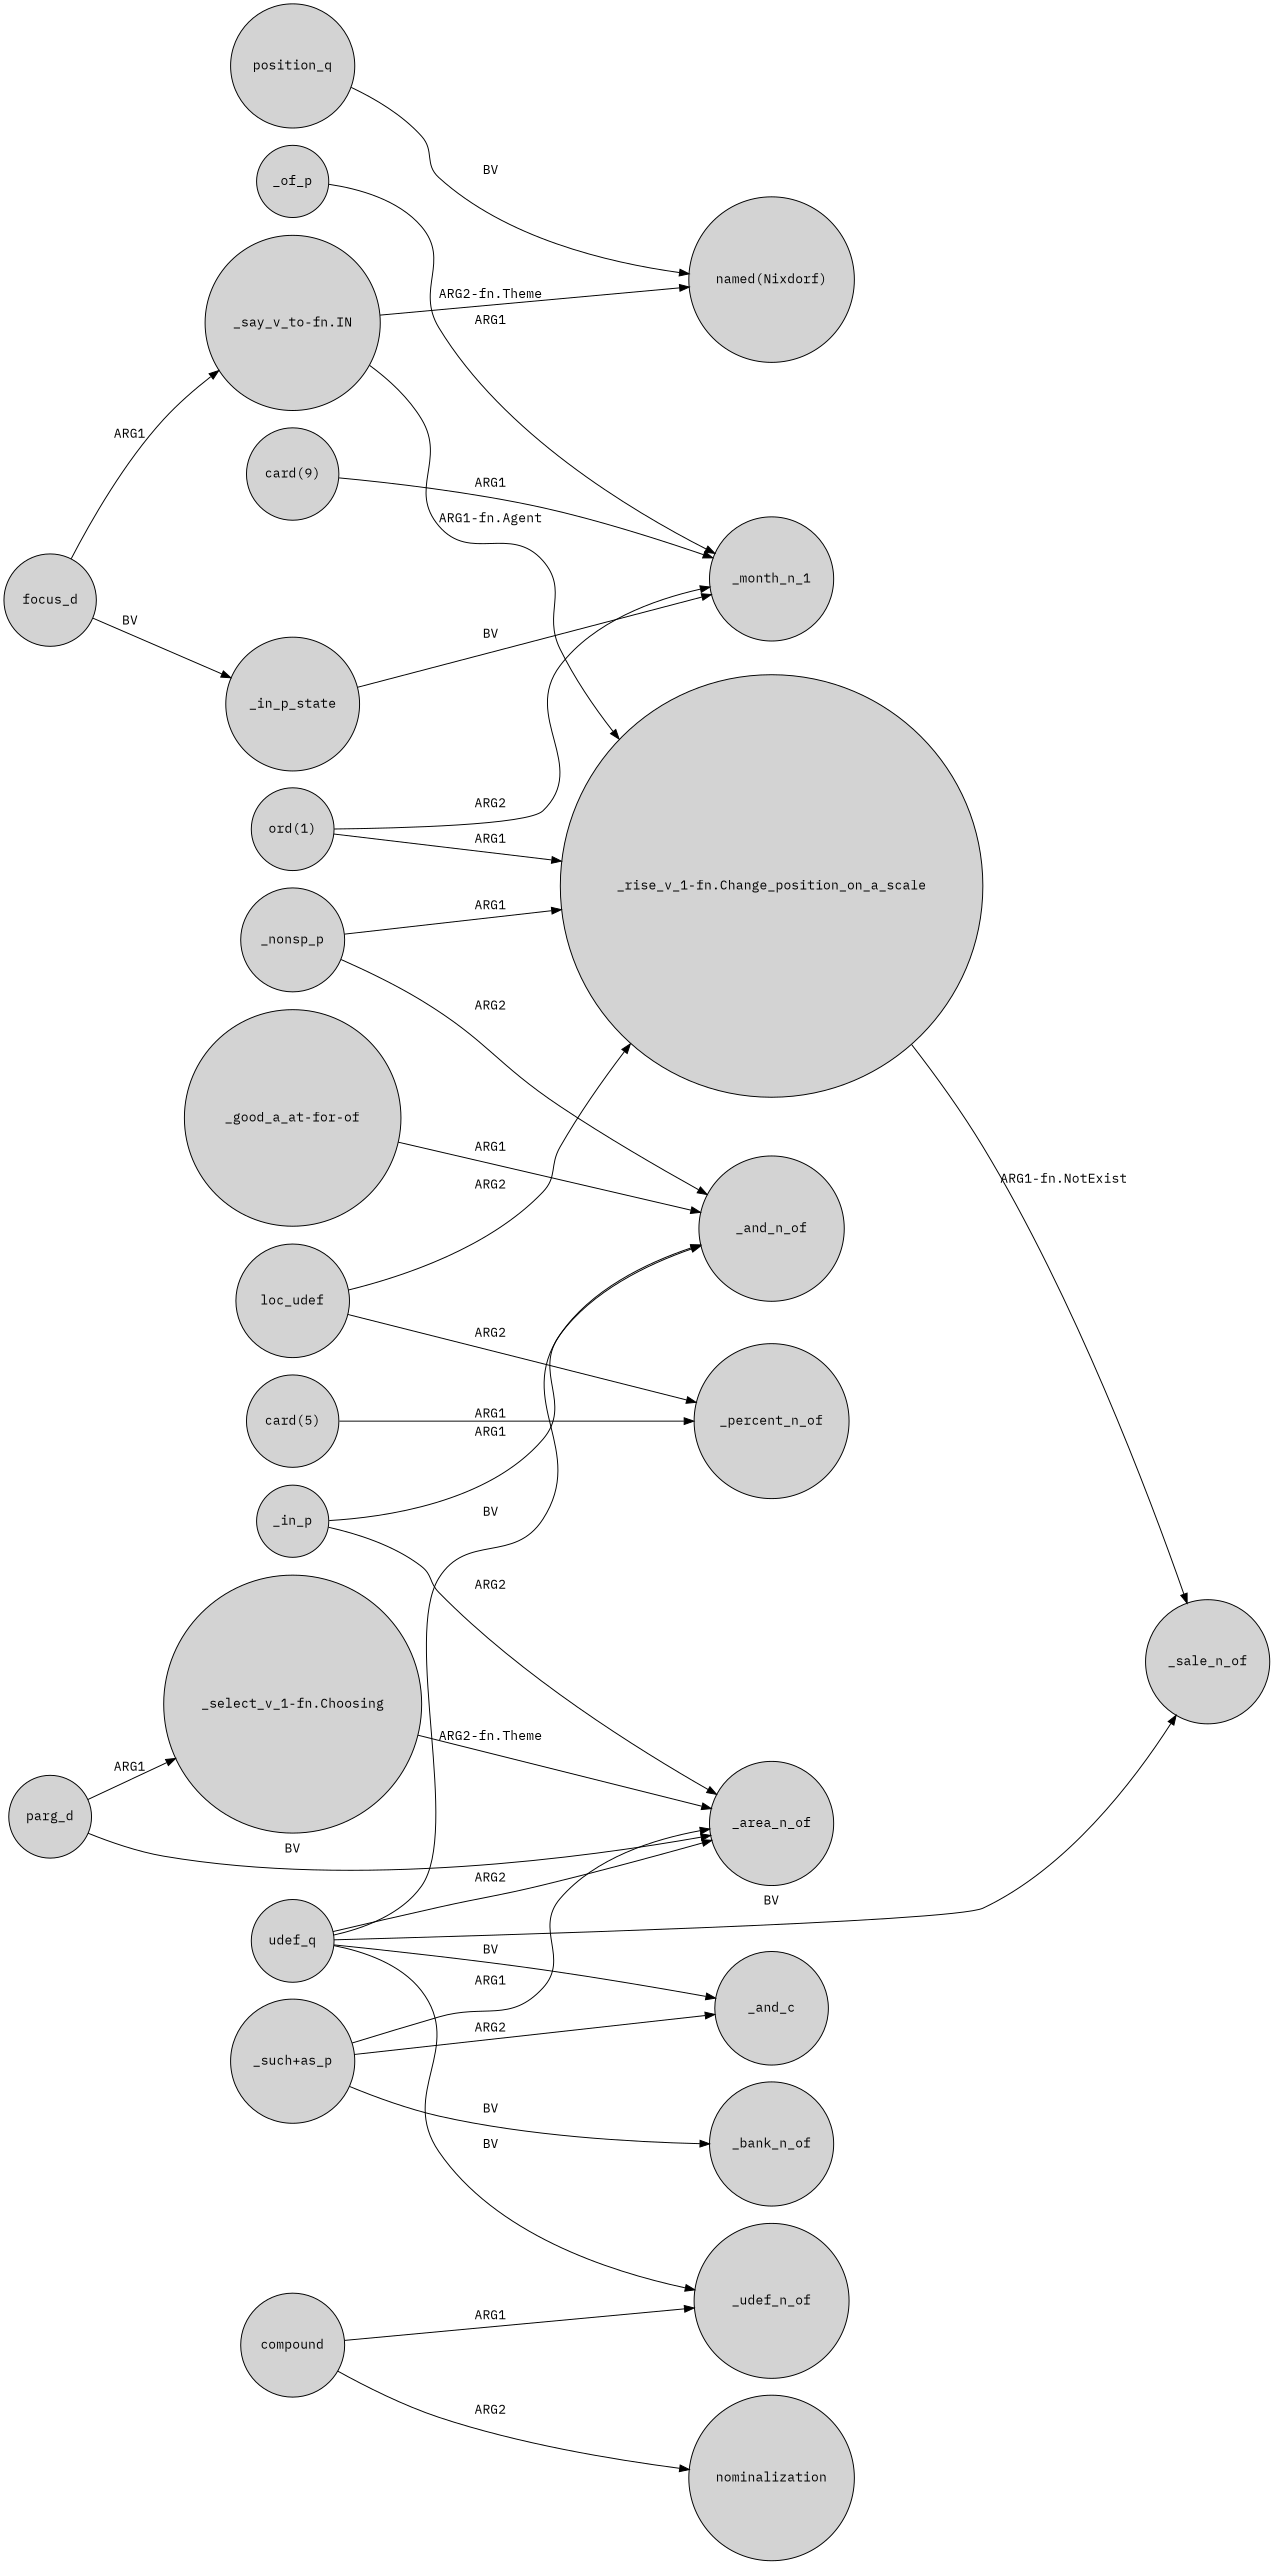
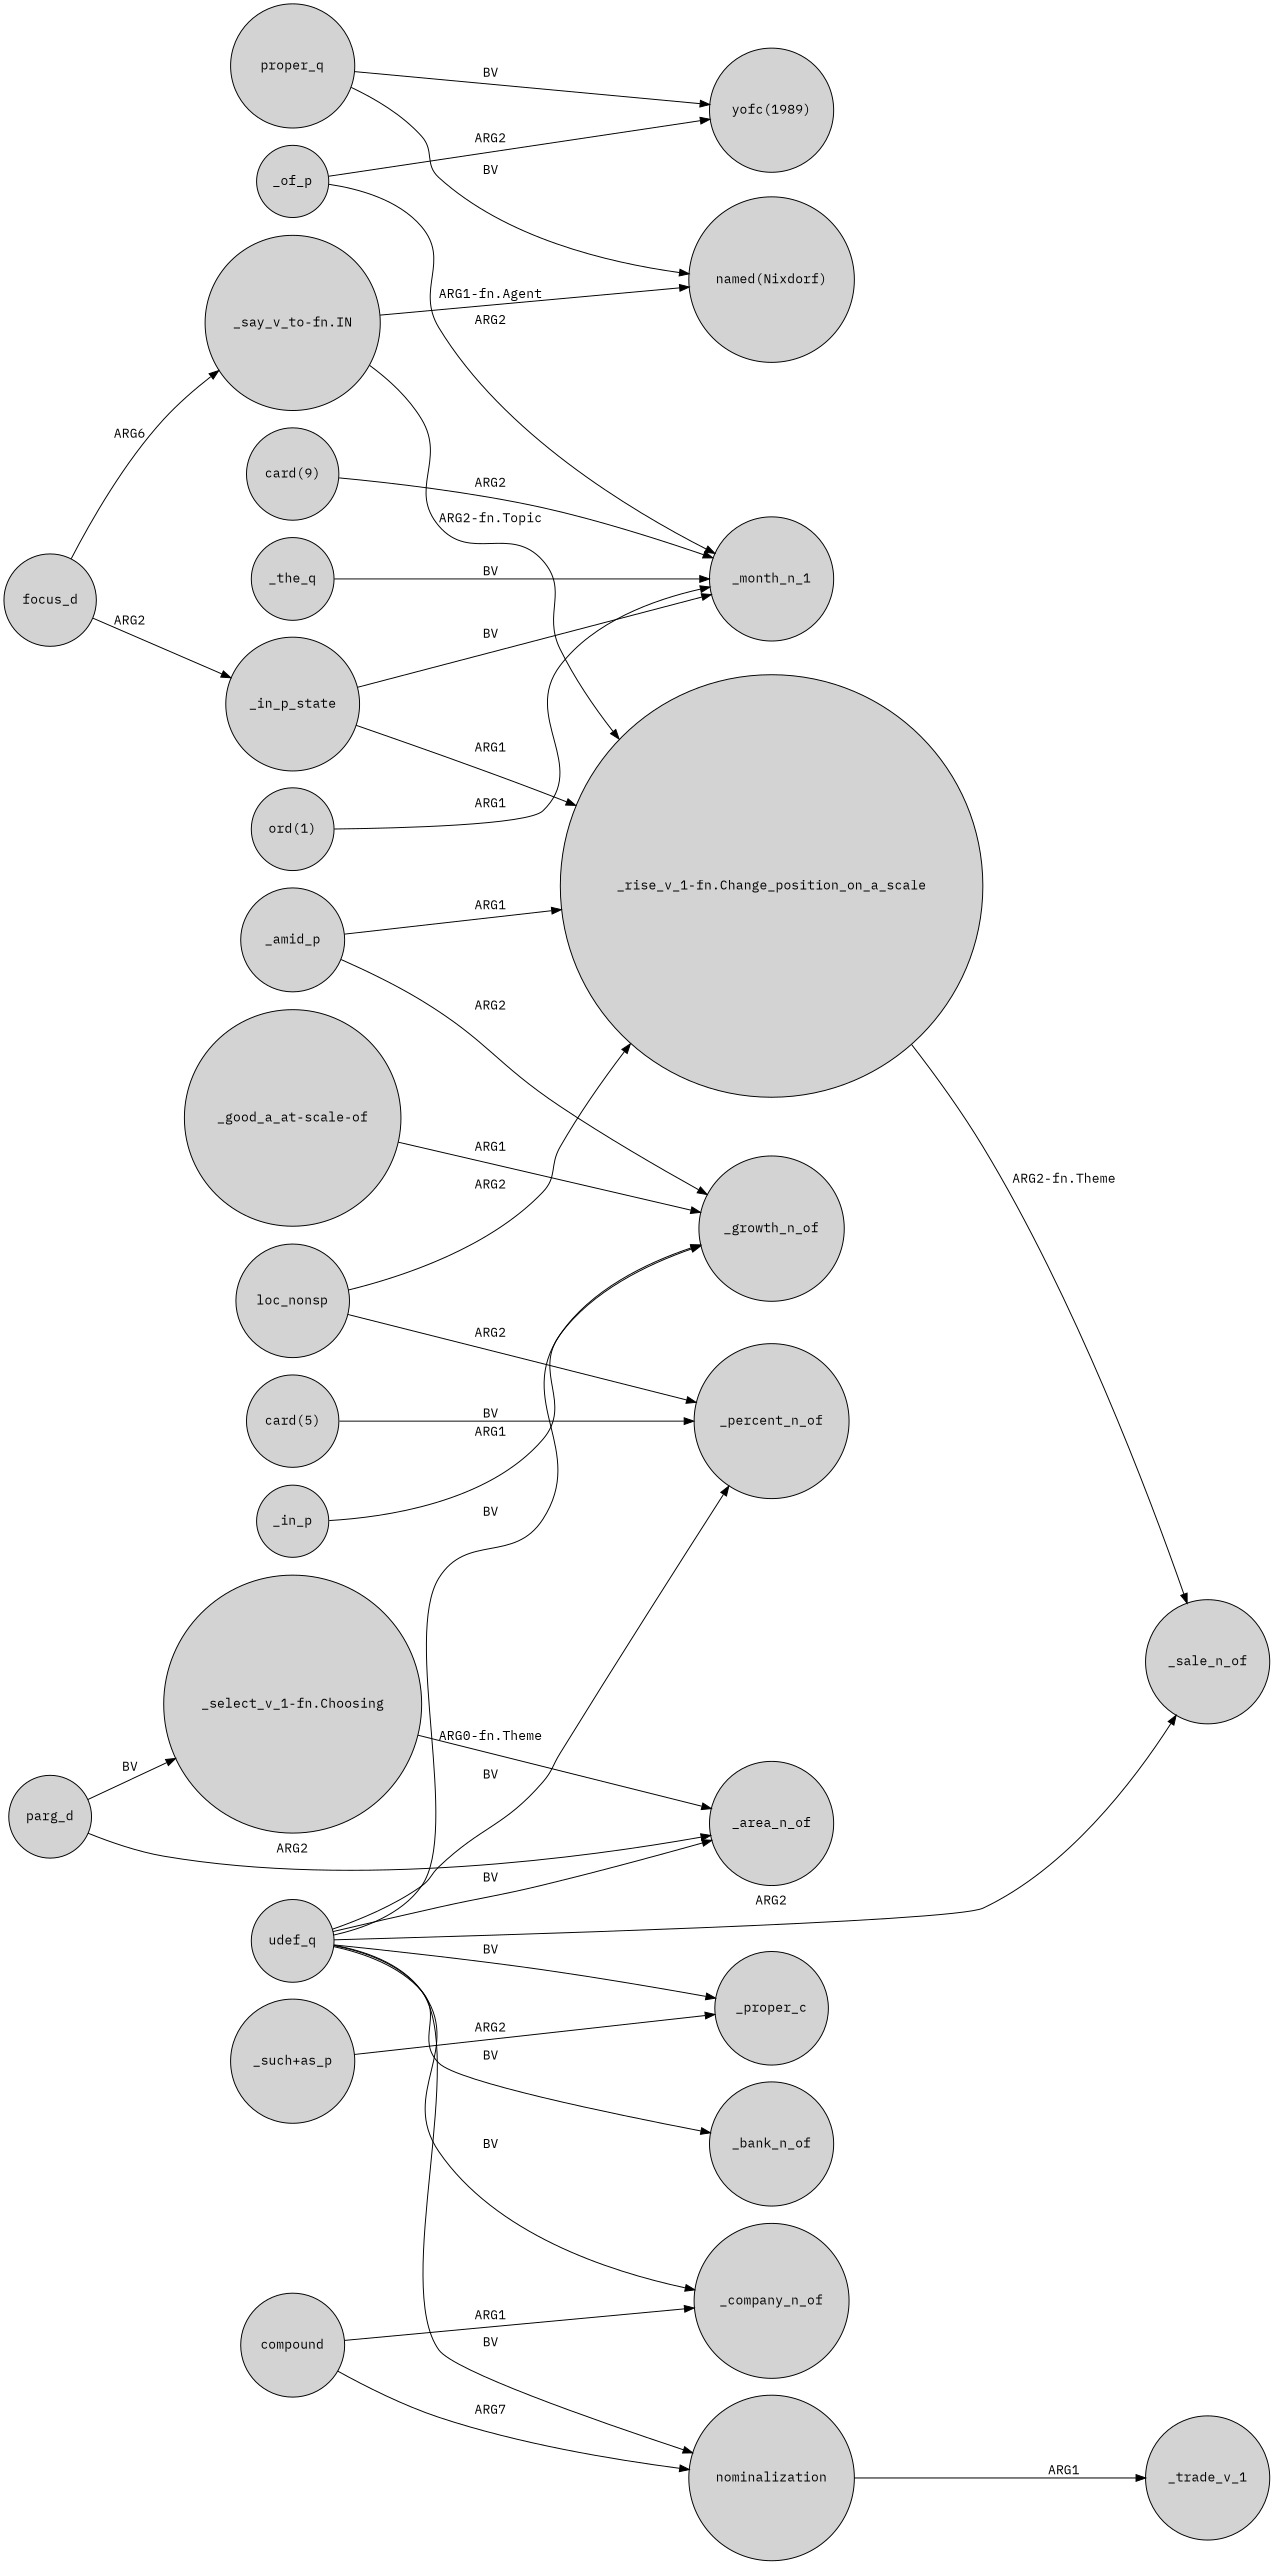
(293, 66) -> (293, 66)
none -> (772, 110)
(491, 295) -> (491, 295)
(491, 321) -> (491, 321)
(130, 434) -> (130, 434)
(491, 483) -> (491, 483)
(491, 519) -> (491, 519)
none -> (293, 579)
(130, 621) -> (130, 621)
(491, 804) -> (491, 804)
(443, 847) -> (462, 763)
(293, 940) -> (293, 940)
(293, 1118) -> (293, 1118)
(1064, 1179) -> (1064, 1179)
(772, 1229) -> (772, 1229)
(293, 1301) -> (293, 1301)
(491, 1414) -> (491, 1414)
(514, 1659) -> none
(491, 1736) -> (491, 1736)
none -> (563, 1748)
(130, 1767) -> (130, 1767)
(293, 1849) -> (293, 1849)
(491, 1878) -> (491, 1878)
(772, 1901) -> (772, 1901)
(553, 1965) -> none
(772, 2008) -> (772, 2008)
(522, 2130) -> (482, 2081)
none -> (424, 2252)
(772, 2301) -> (772, 2301)
(491, 2410) -> (491, 2410)
none -> (1208, 2478)
